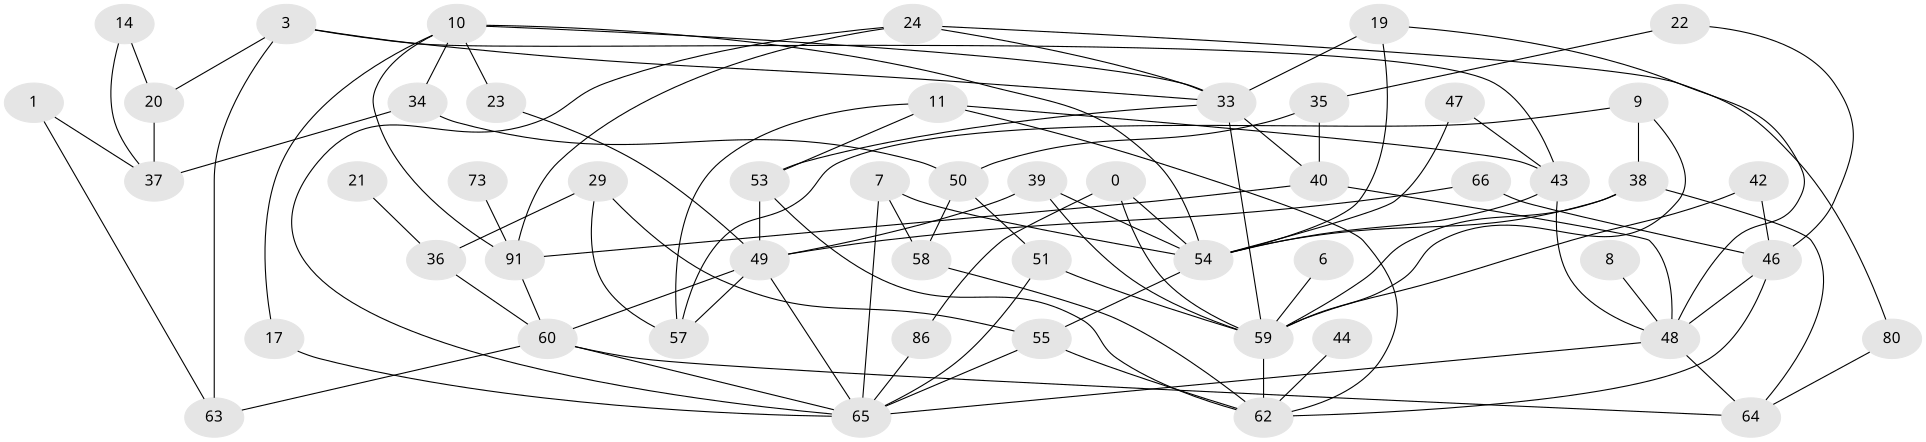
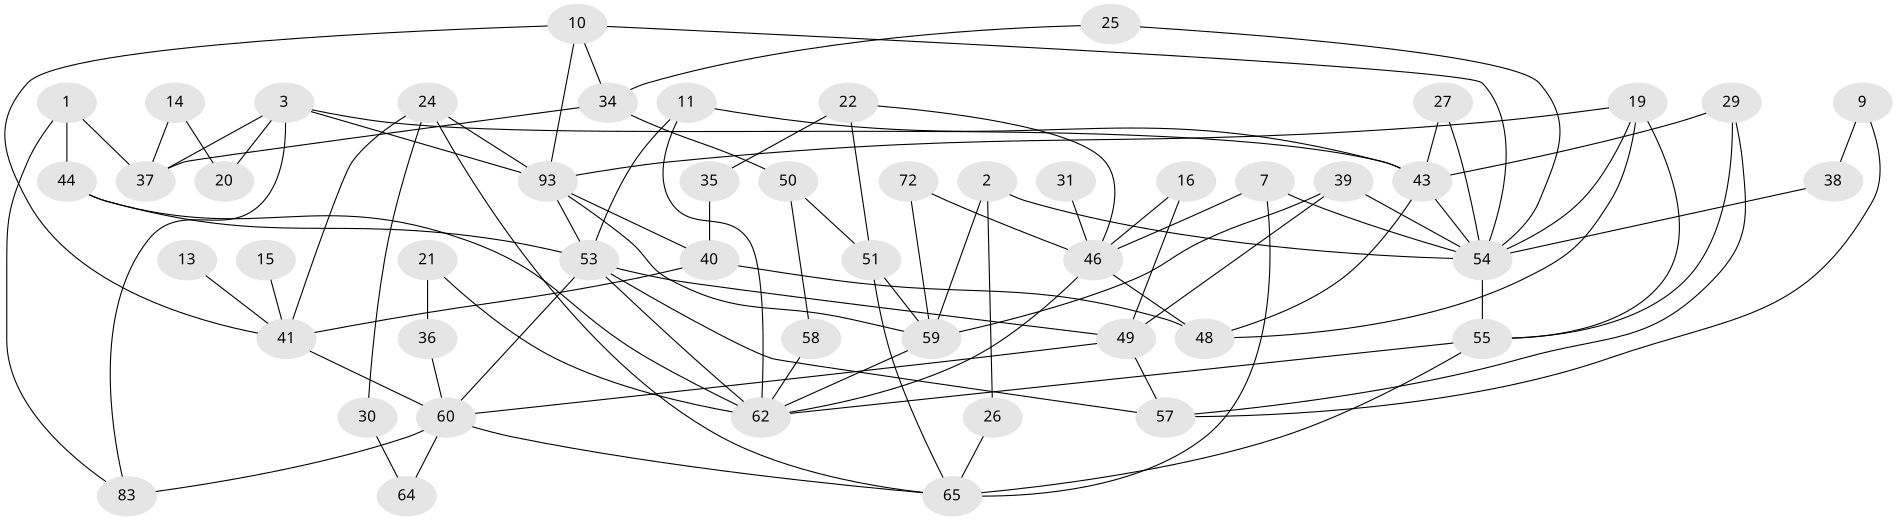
none -> (1111, 24)
(496, 103) -> none
(1226, 103) -> (548, 181)
(1455, 103) -> (1443, 103)
(1145, 139) -> none
none -> (67, 142)
(154, 142) -> (215, 142)
(733, 153) -> (891, 377)
(478, 181) -> (187, 260)
none -> (860, 181)
none -> (1066, 181)
(1116, 181) -> (987, 181)
(1481, 181) -> (1186, 181)
(1759, 181) -> (909, 181)
(898, 217) -> (1180, 222)
(517, 221) -> (1579, 147)
(1520, 226) -> none
none -> (313, 228)
(1422, 236) -> none
(1816, 251) -> none
none -> (266, 260)
(515, 260) -> (287, 339)
(1324, 260) -> none
(1610, 260) -> none
none -> (1664, 280)
(274, 339) -> none
(810, 339) -> none
(921, 339) -> (993, 418)
(1892, 339) -> (367, 418)
none -> (512, 345)
none -> (577, 368)
(1284, 376) -> none
(1711, 378) -> none
(214, 418) -> (127, 496)
